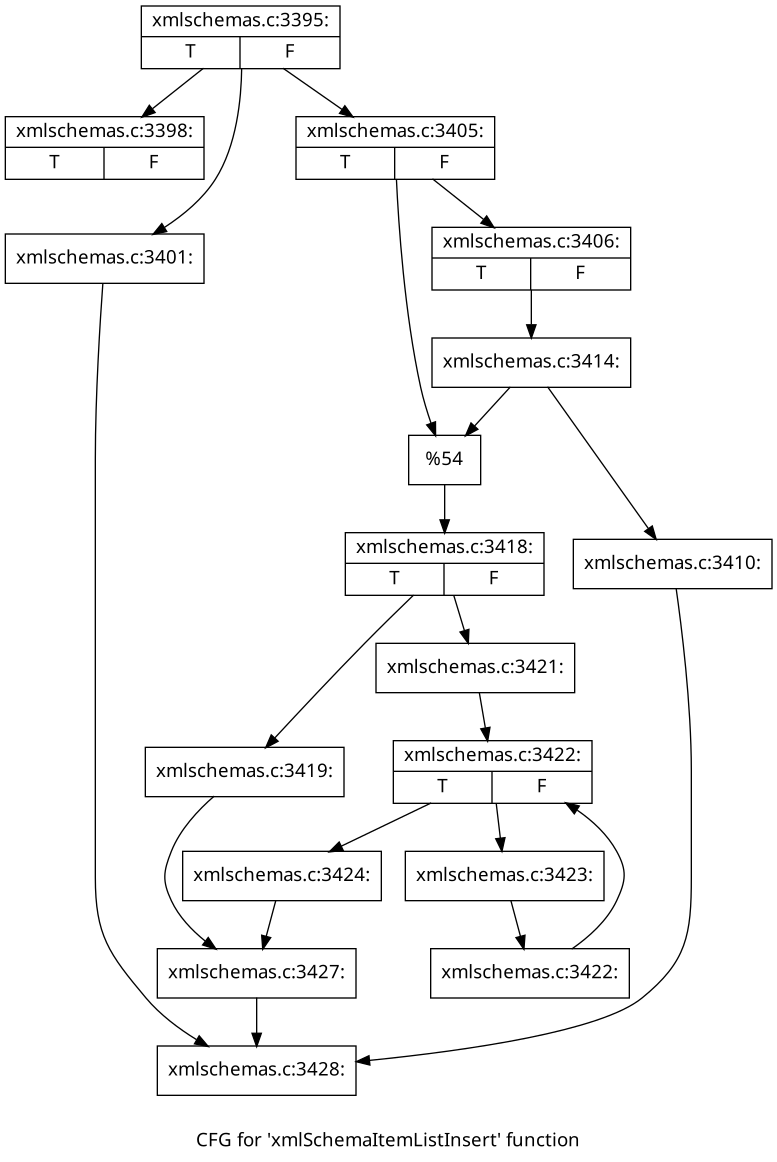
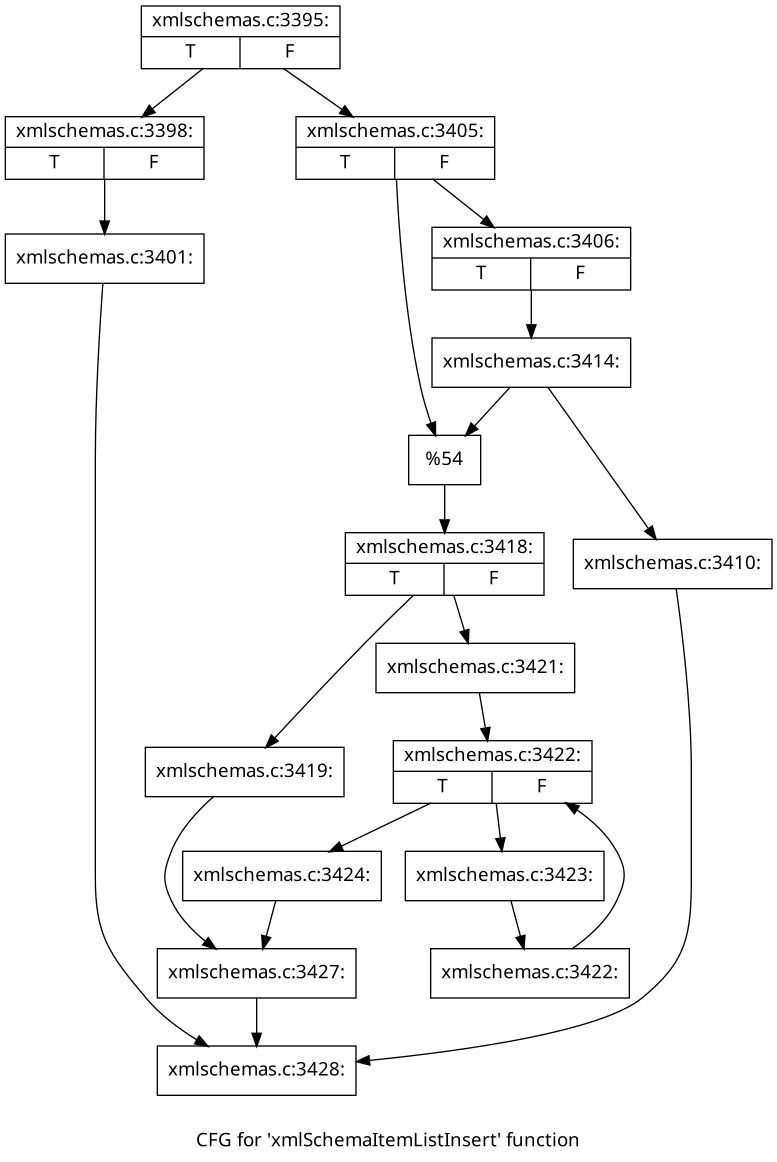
(225, 159) -> (105, 200)
